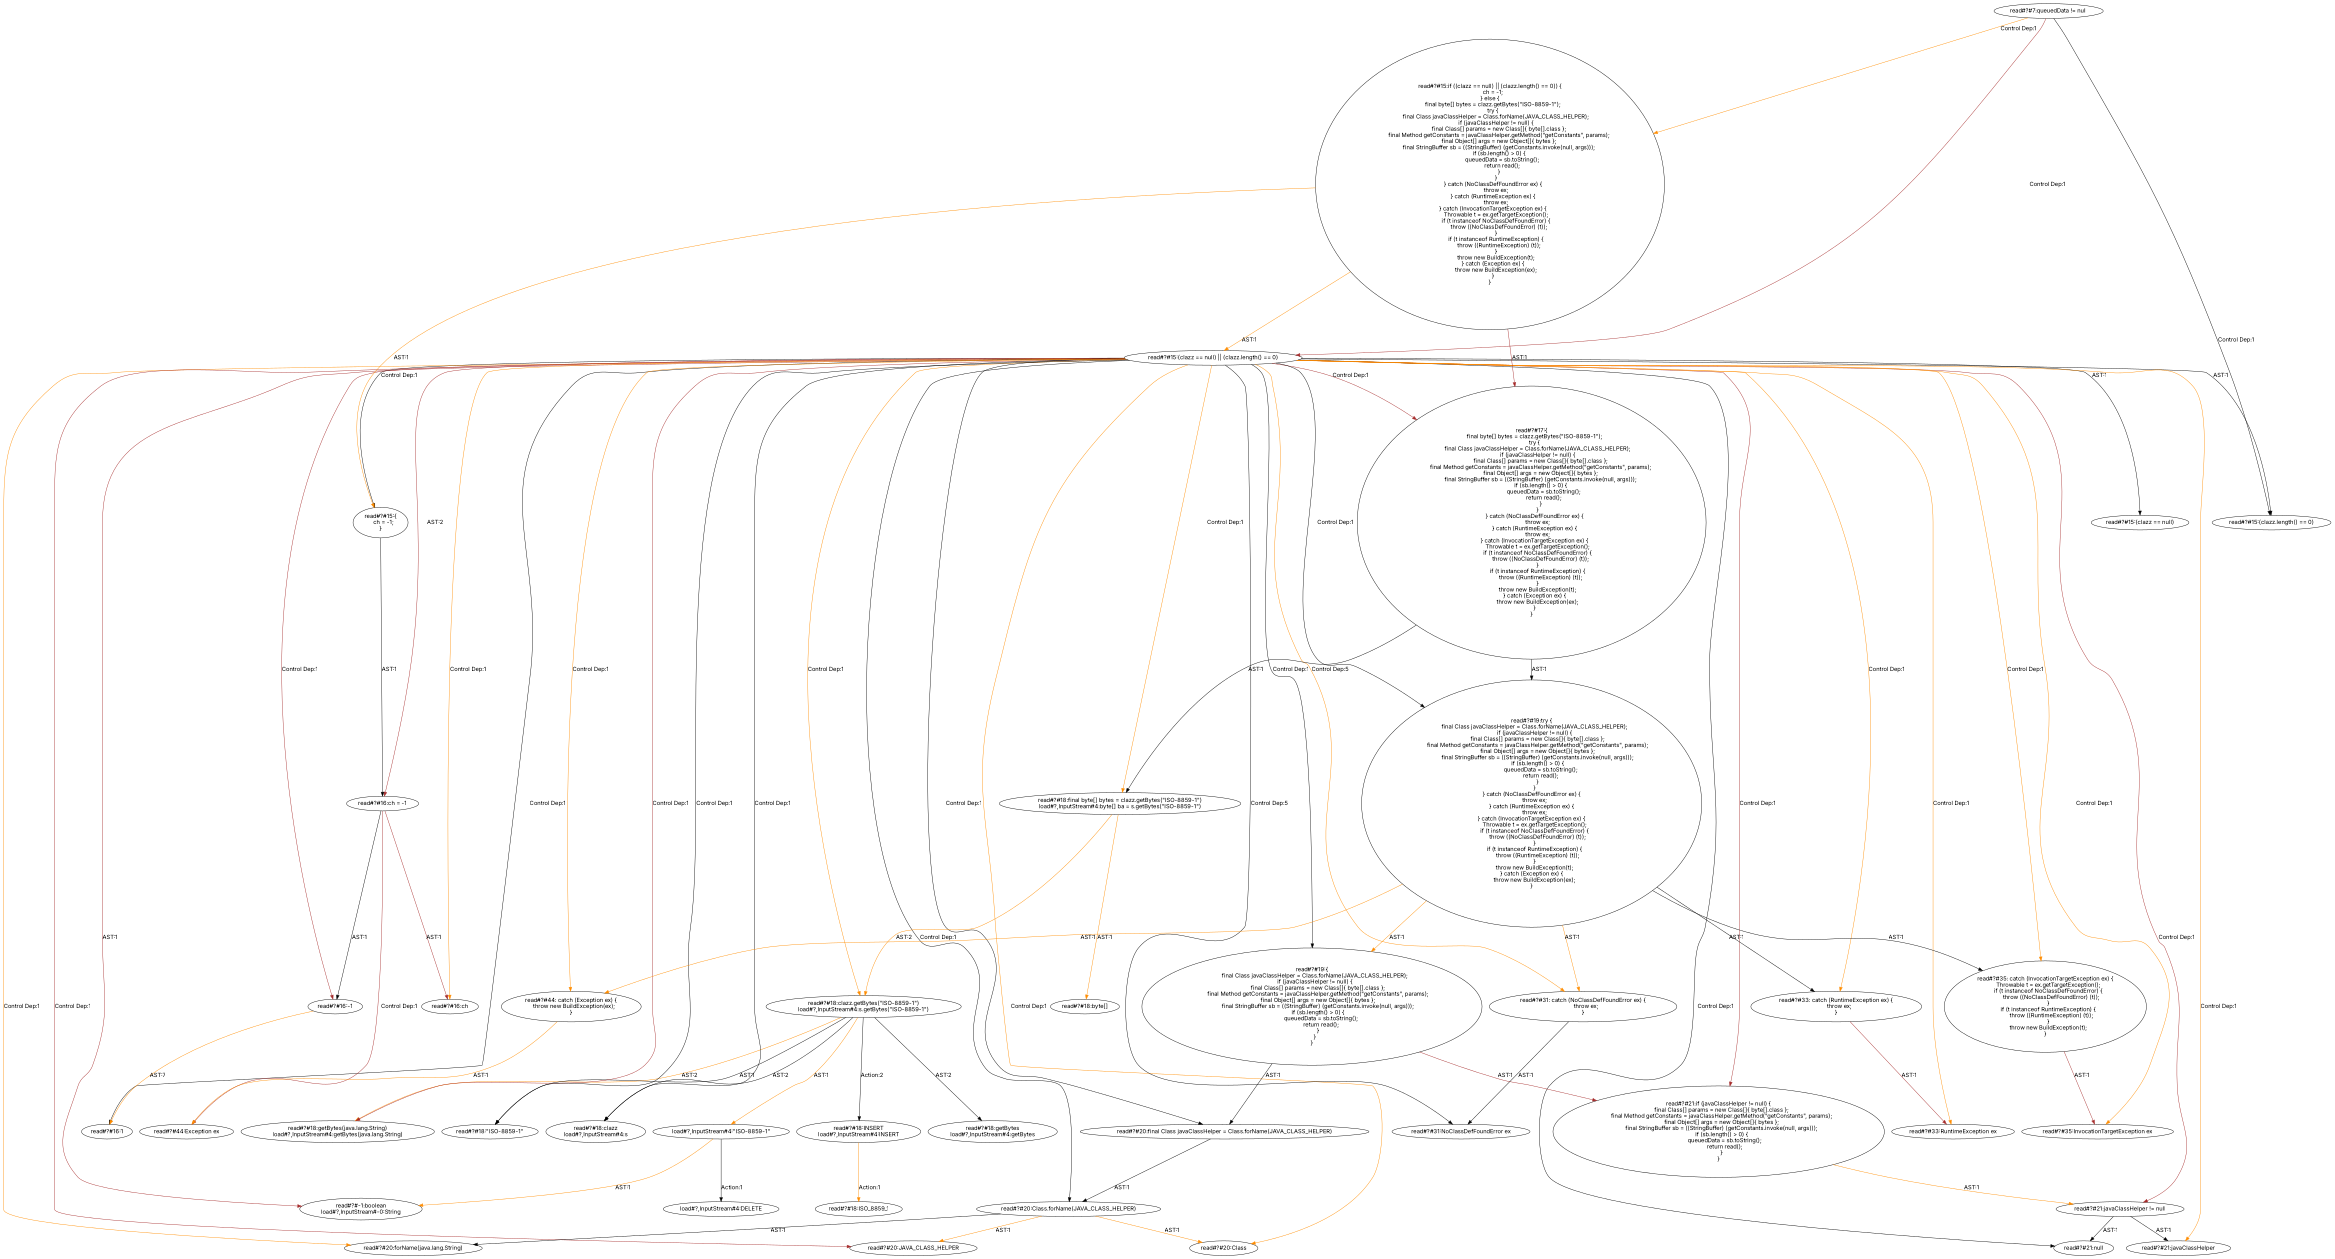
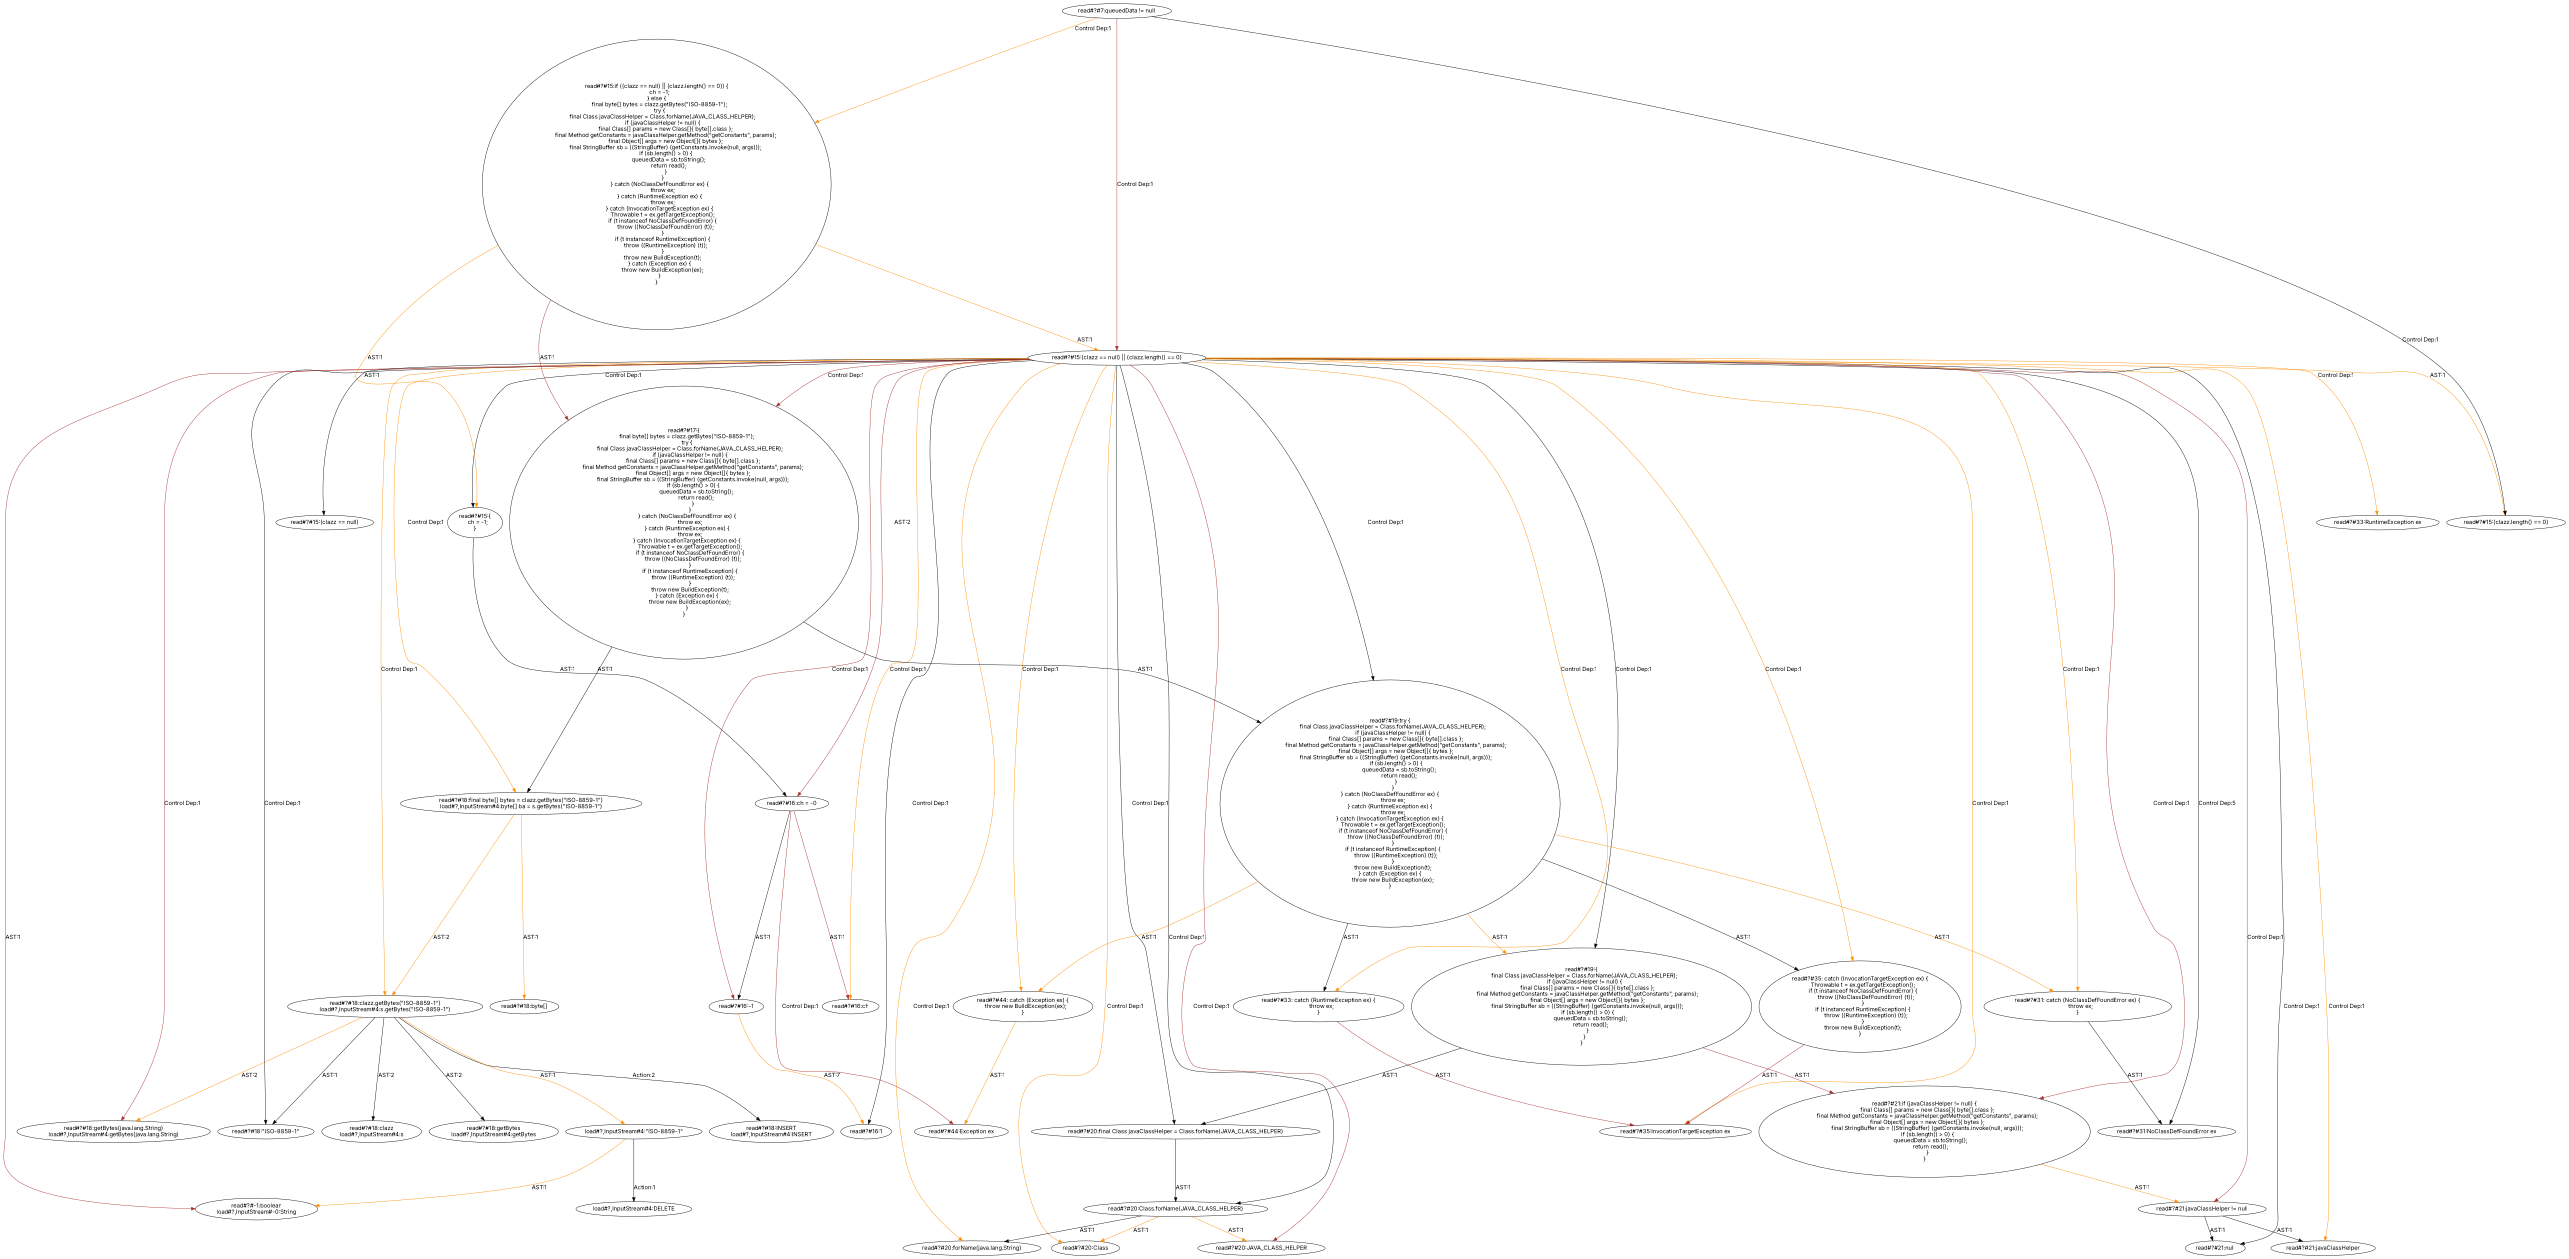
(2071, 368) -> (2070, 365)
(755, 642) -> none
(1330, 670) -> (2081, 670)
(383, 804) -> (792, 804)
(1897, 1071) -> (1477, 1090)
(859, 1209) -> none
